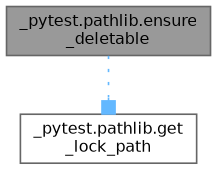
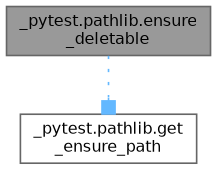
(109, 139) -> (109, 139)
